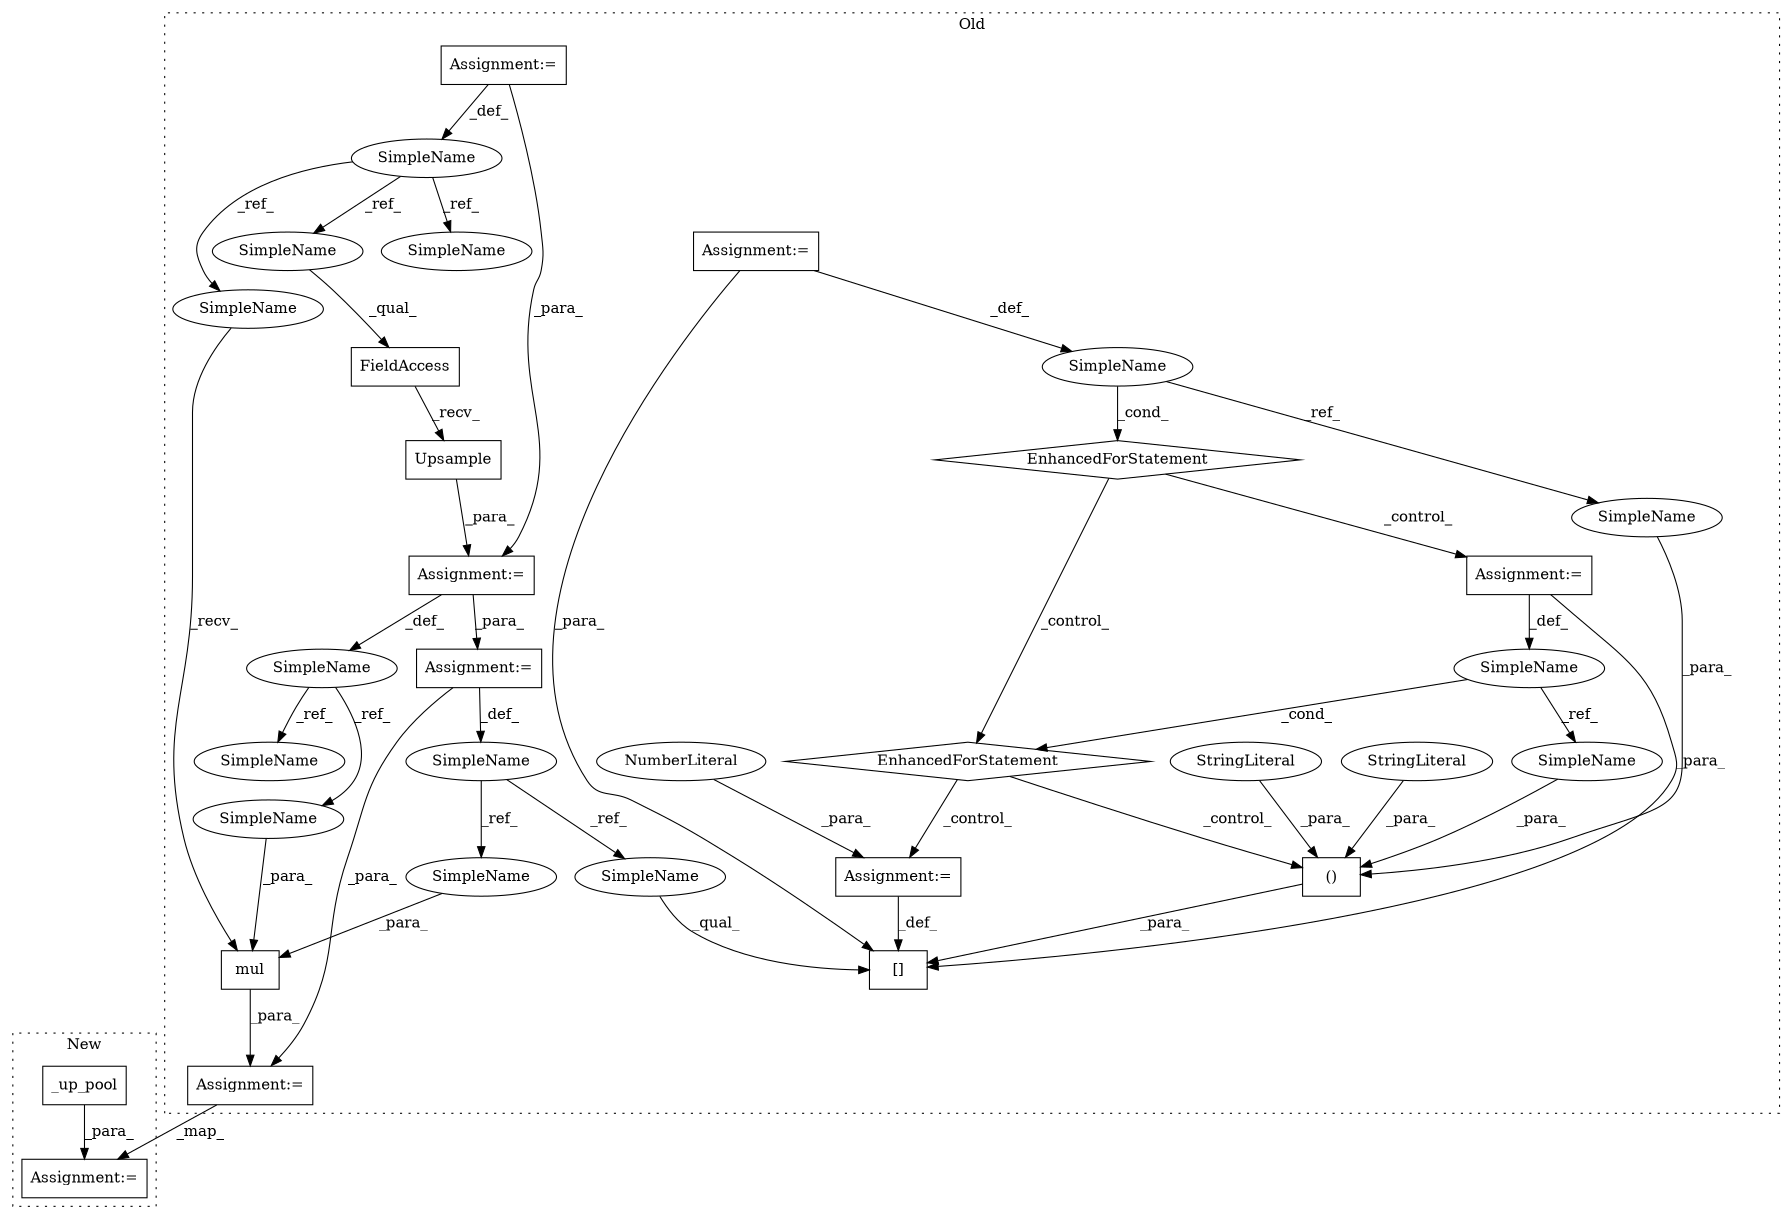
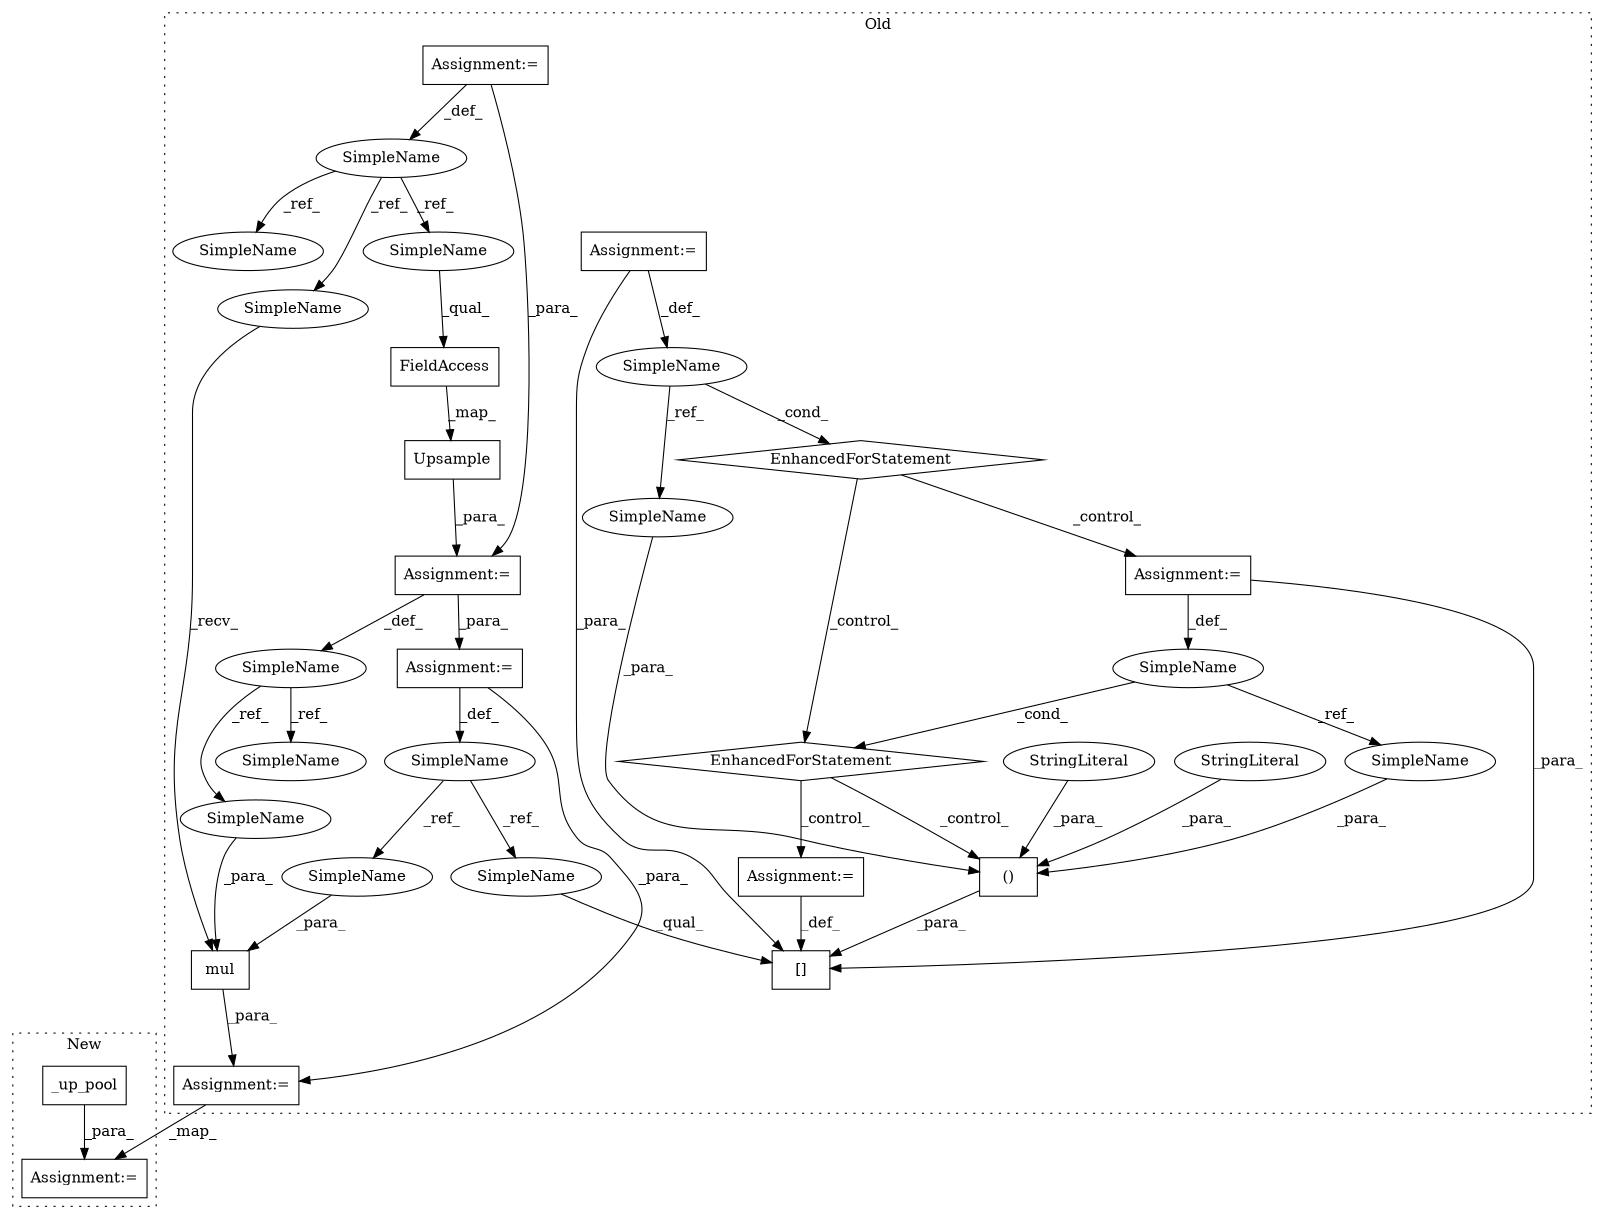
(456, 413) -> (472, 413)
(681, 761) -> none
